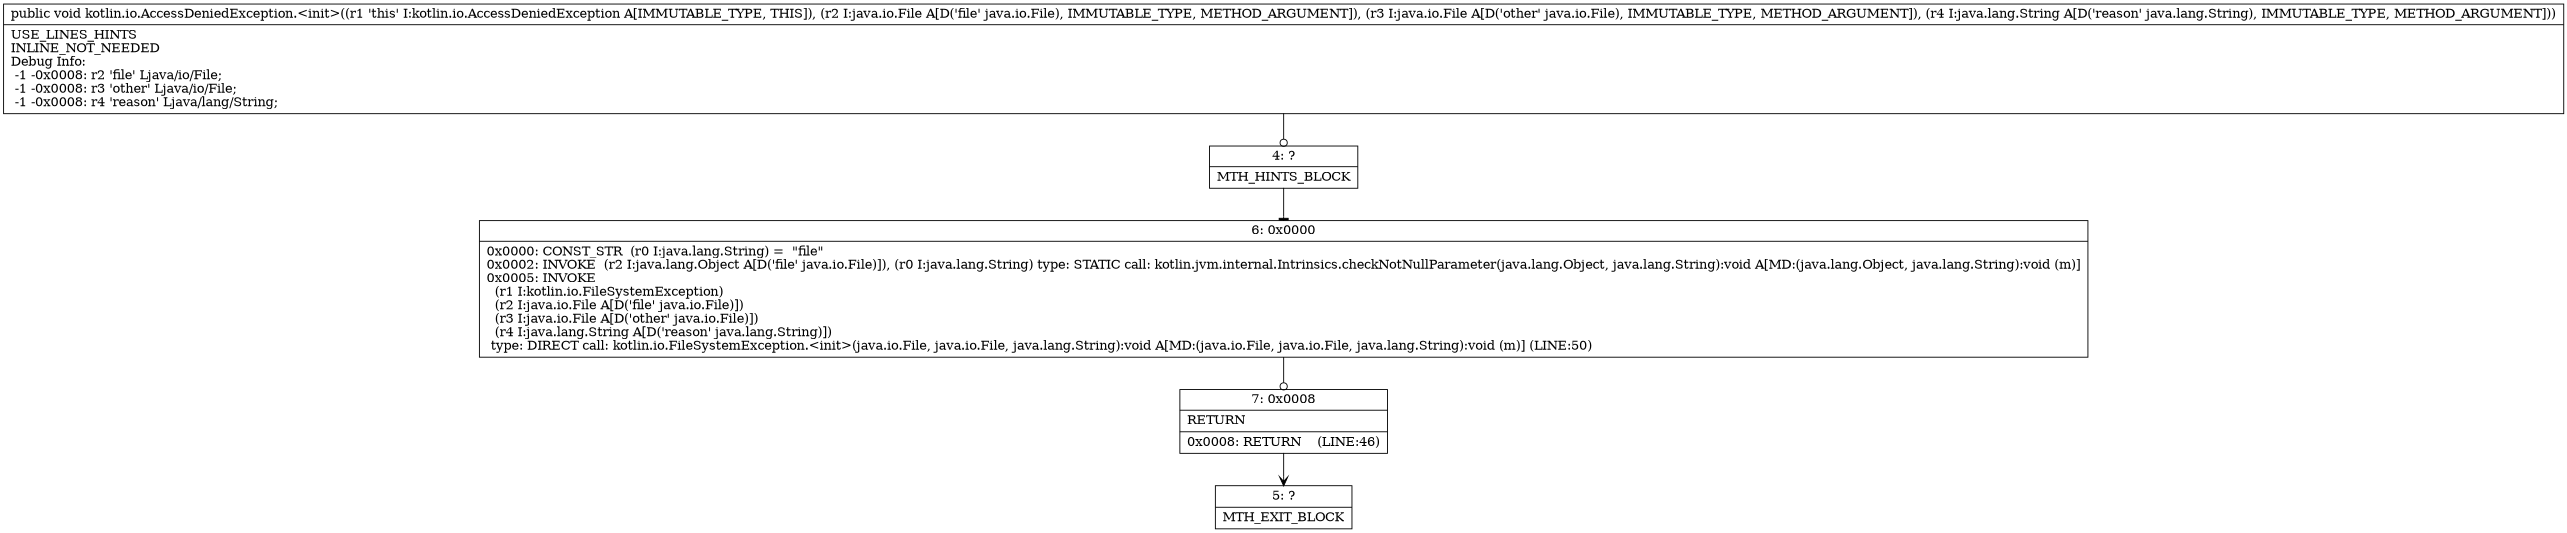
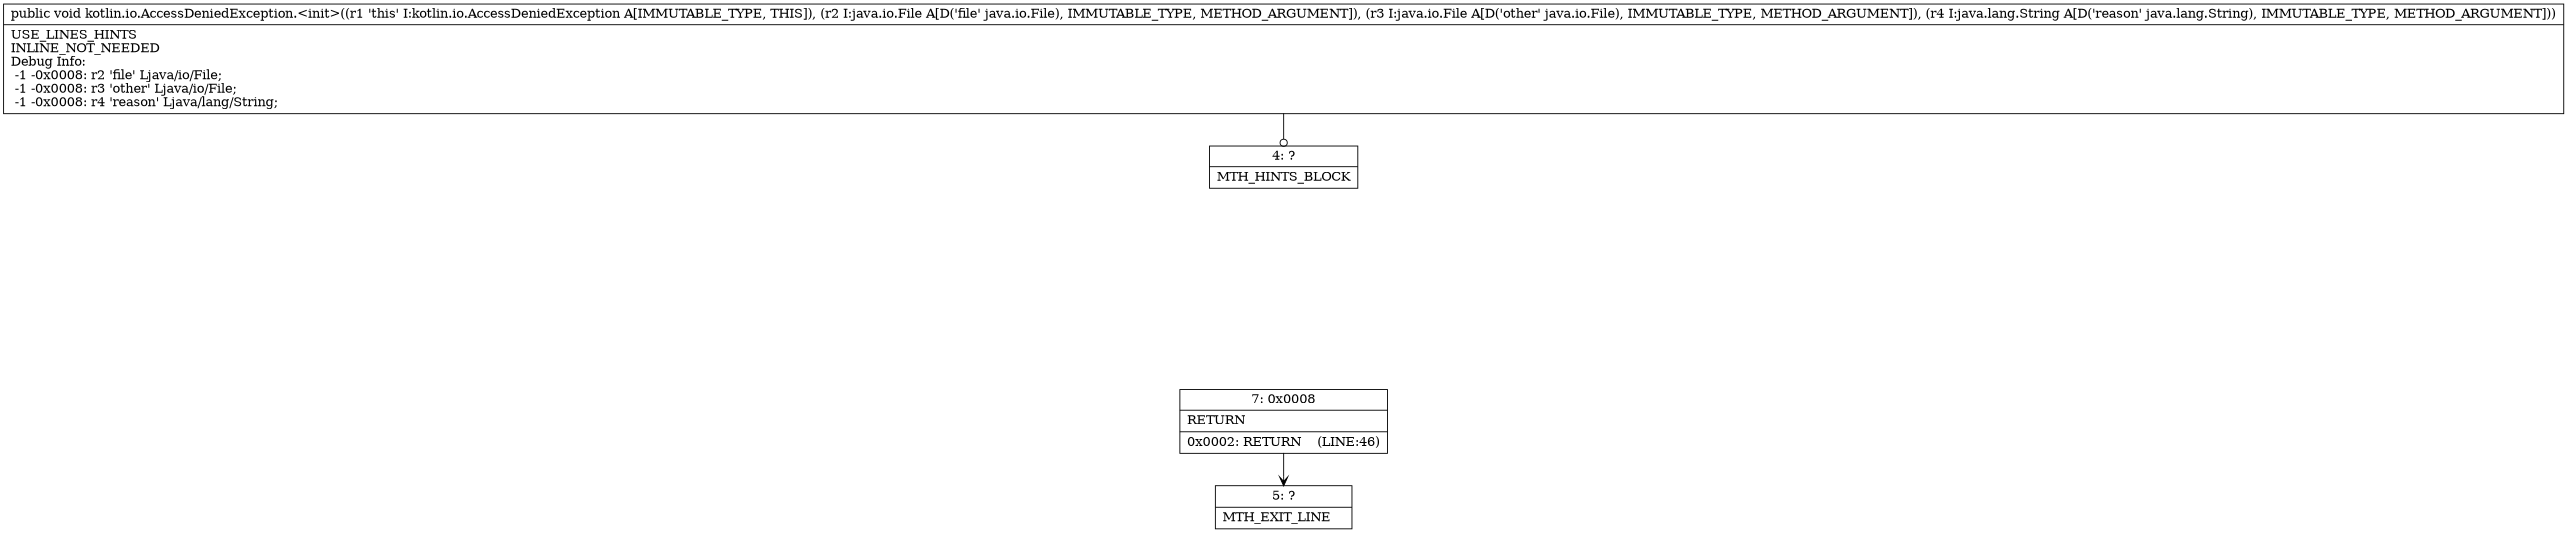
(1284, 289) -> none
(1284, 442) -> (1284, 442)
(1284, 518) -> (1277, 518)
